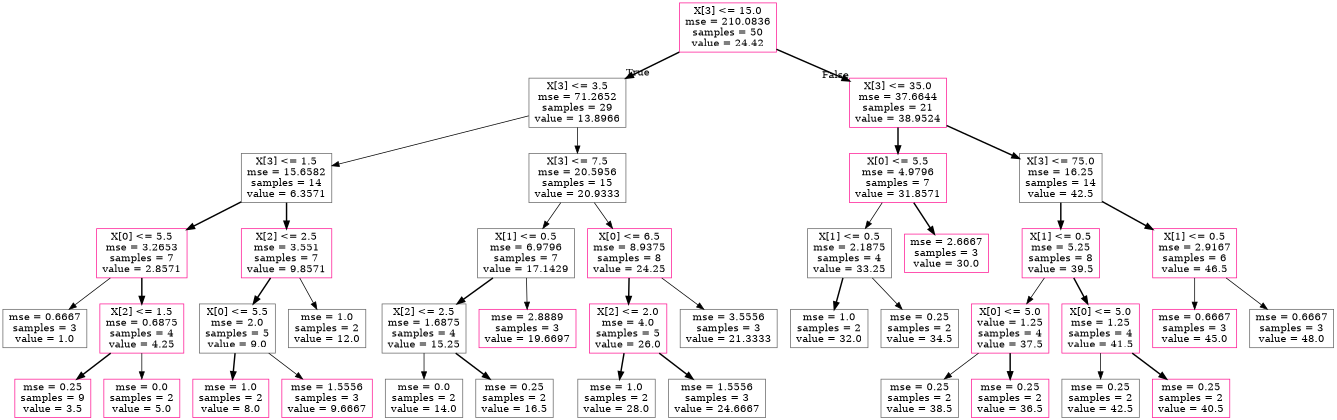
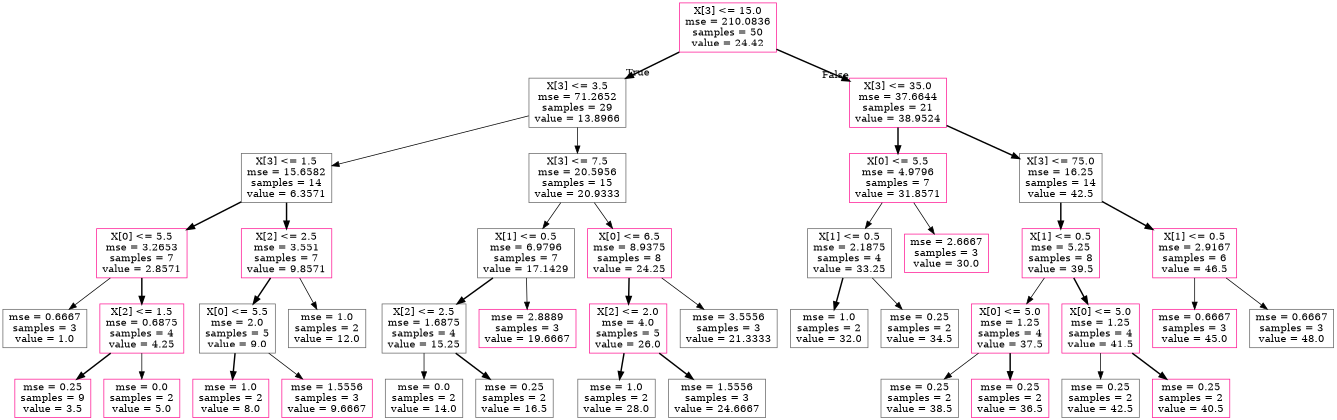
(922, 215) -> (922, 215)
(528, 329) -> (528, 329)
(1010, 329) -> (1010, 329)
